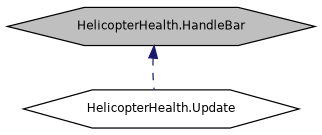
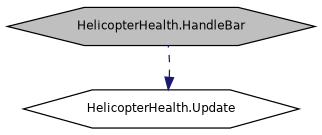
(153, 74) -> (169, 61)
